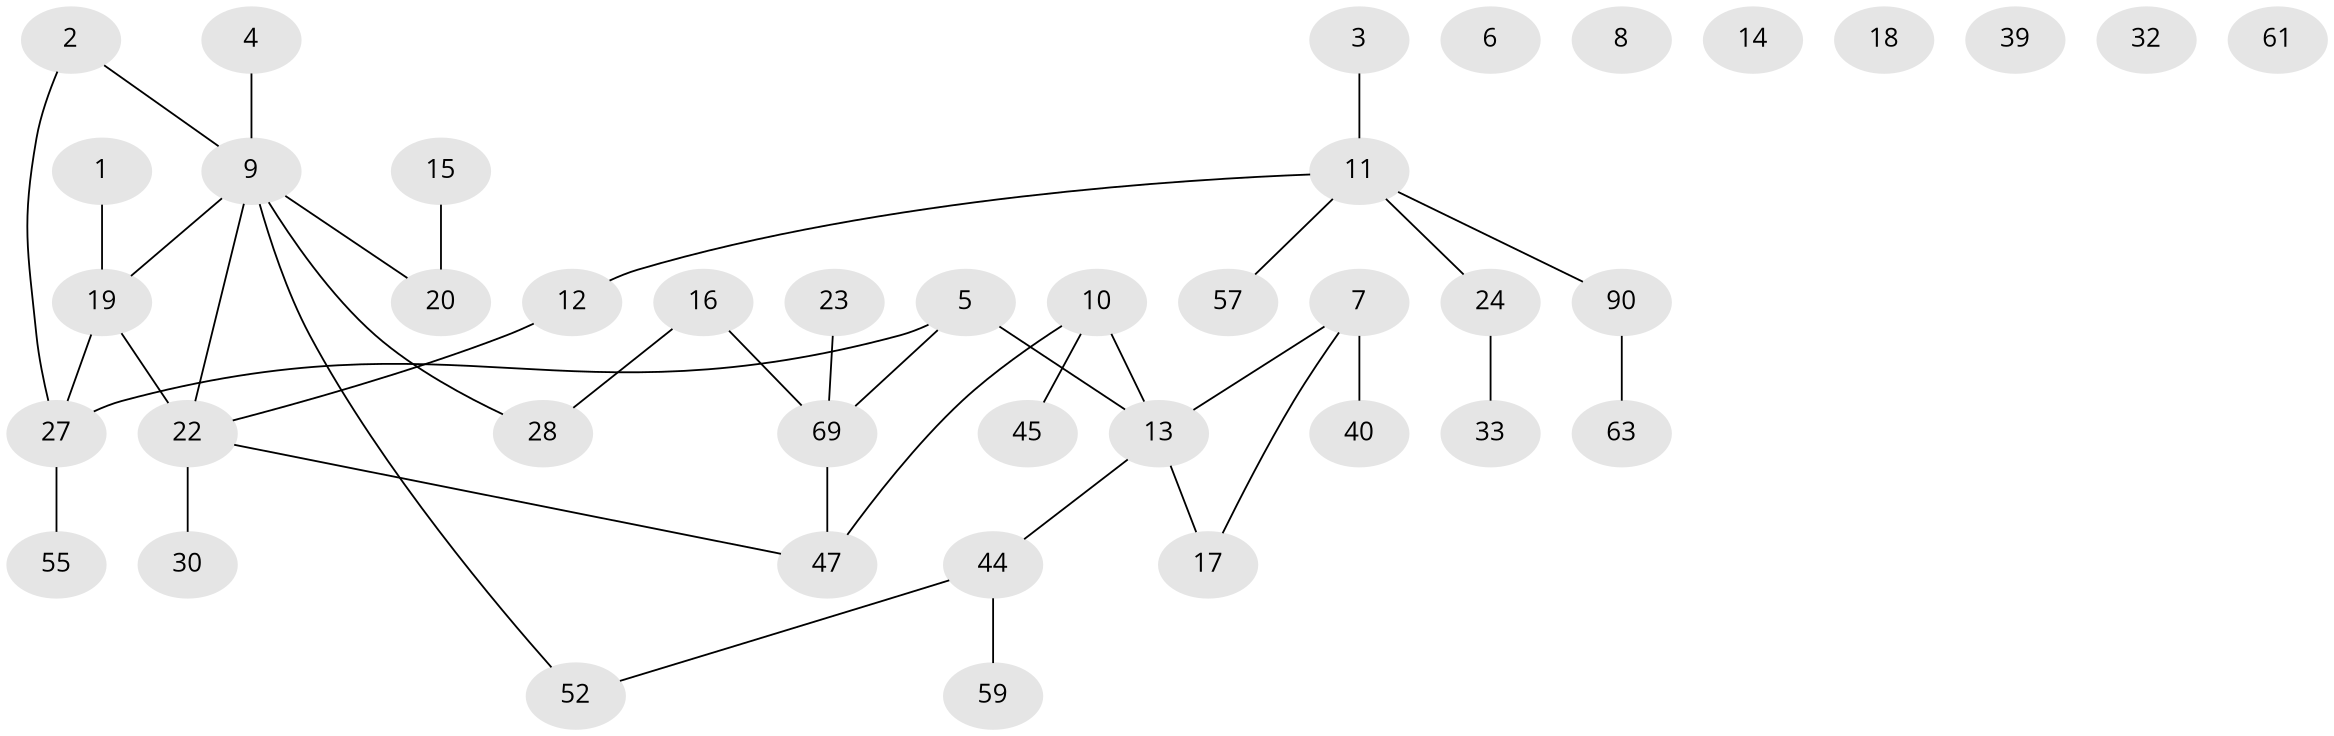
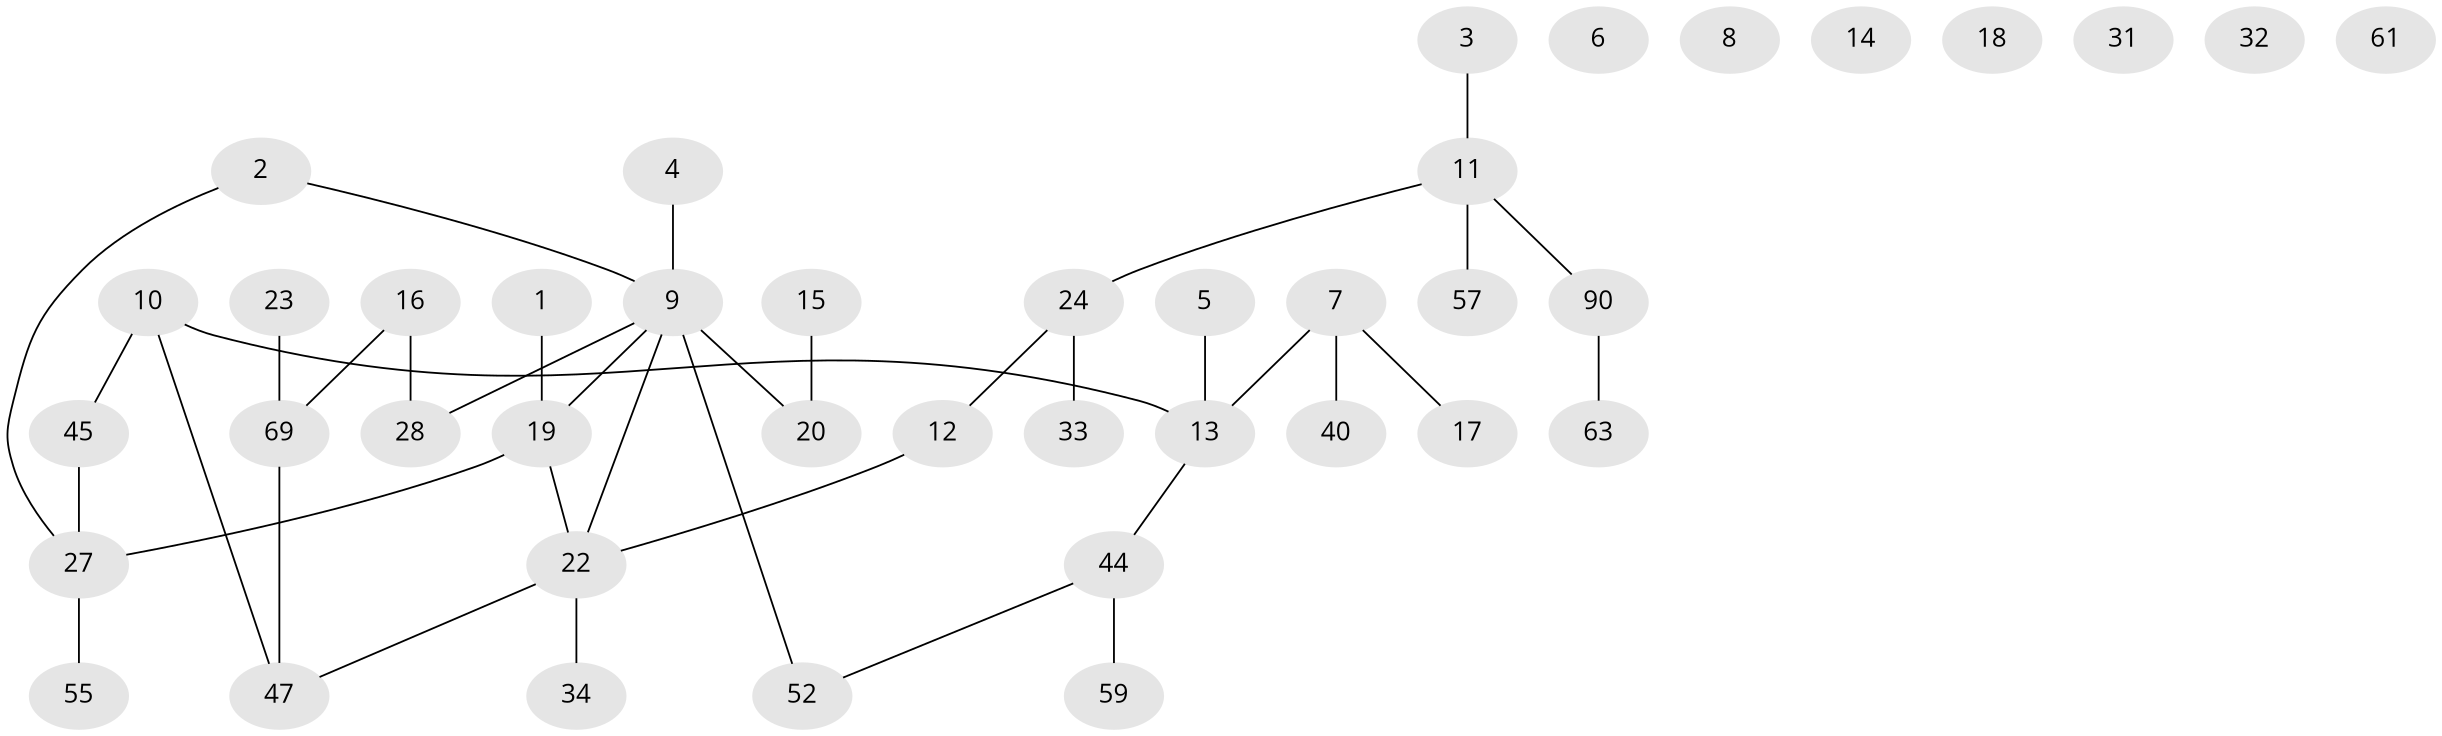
(2015, 40) -> (2123, 40)
(956, 205) -> (1014, 362)
(511, 368) -> (79, 499)
(897, 368) -> none
(1183, 499) -> none
(188, 565) -> (576, 696)
